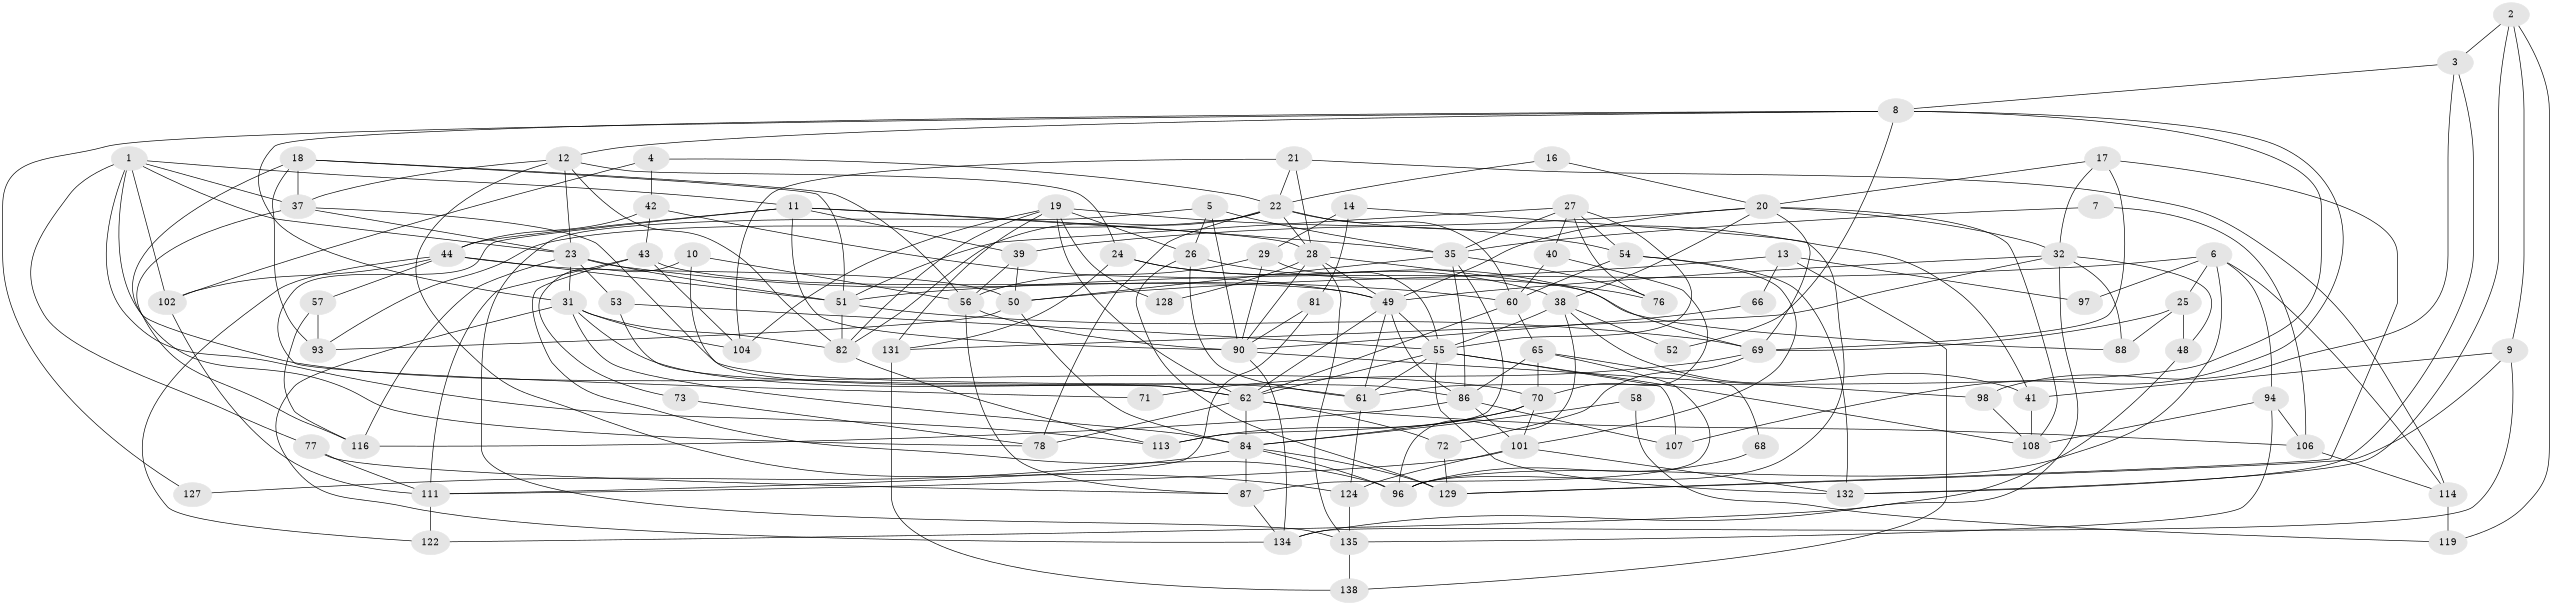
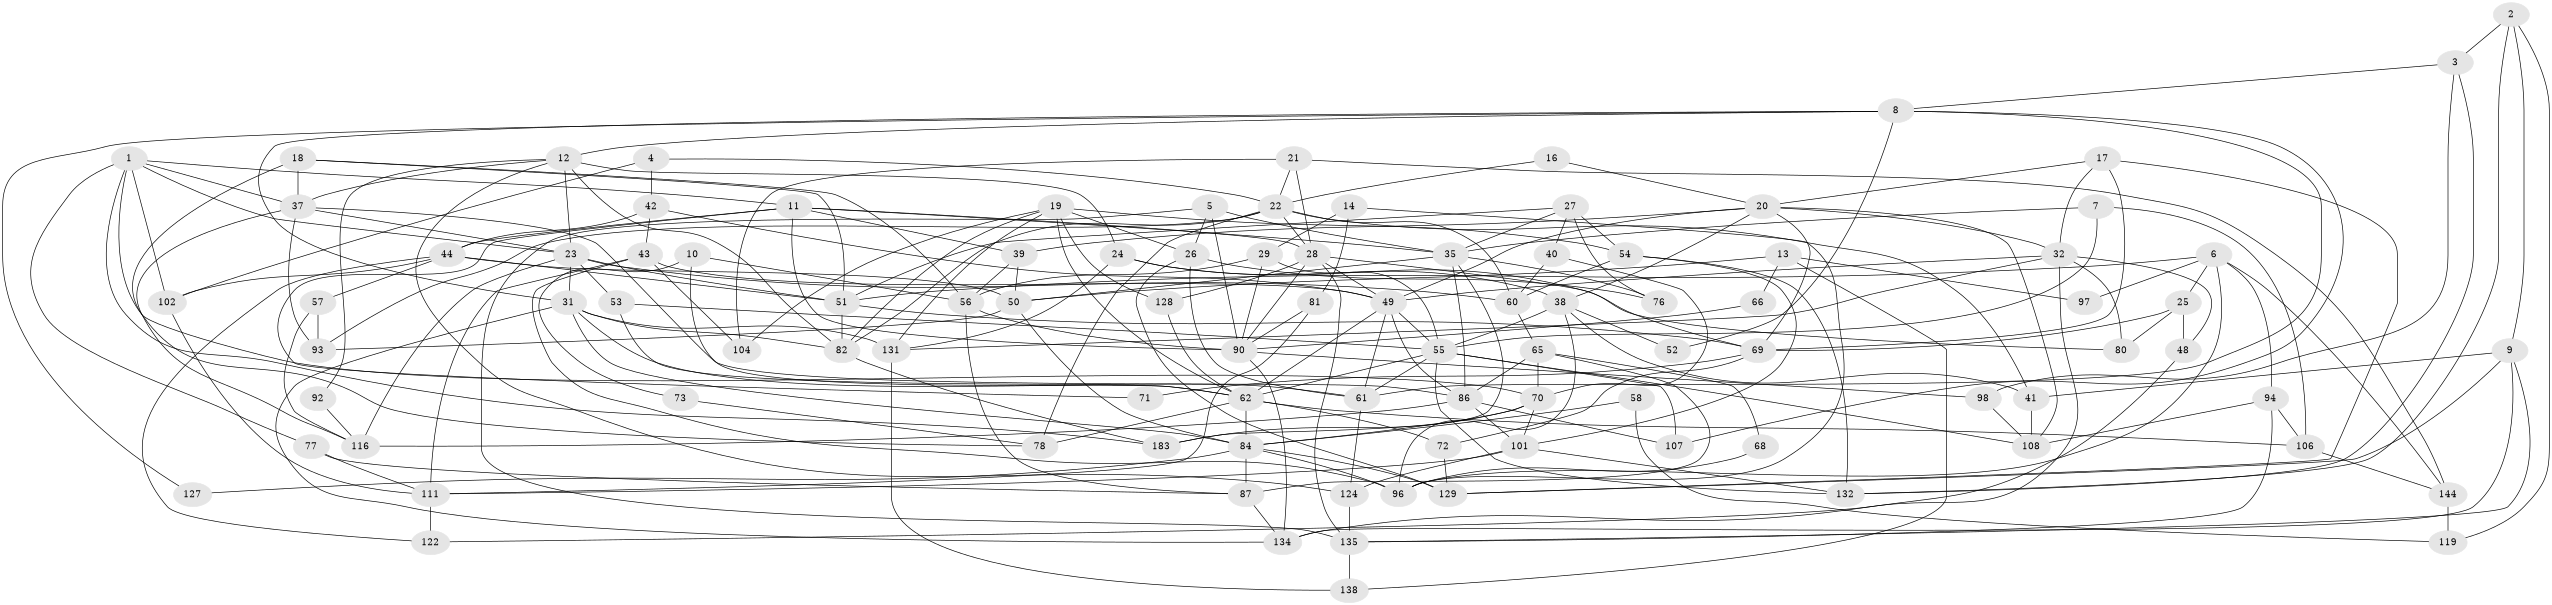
(275, 257) -> (289, 272)
(1652, 330) -> (1801, 331)
(656, 333) -> (730, 327)
(2121, 351) -> (2121, 351)
(1368, 355) -> (1191, 360)
none -> (318, 399)
(1161, 447) -> (1161, 447)
(2448, 495) -> (2448, 495)
none -> (2014, 531)
